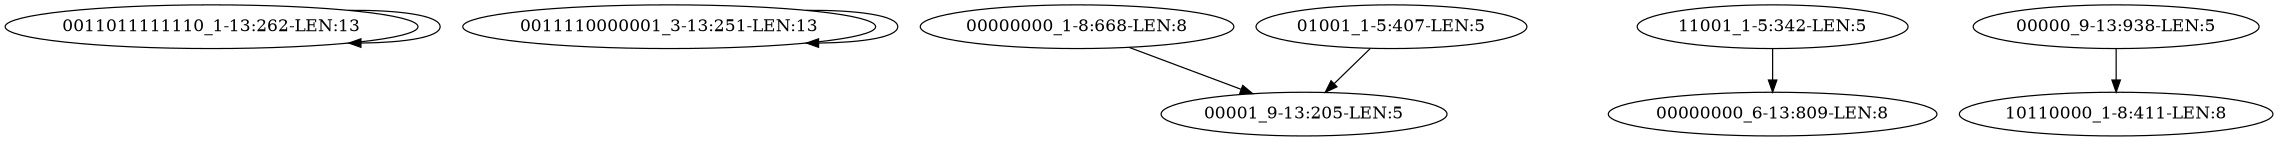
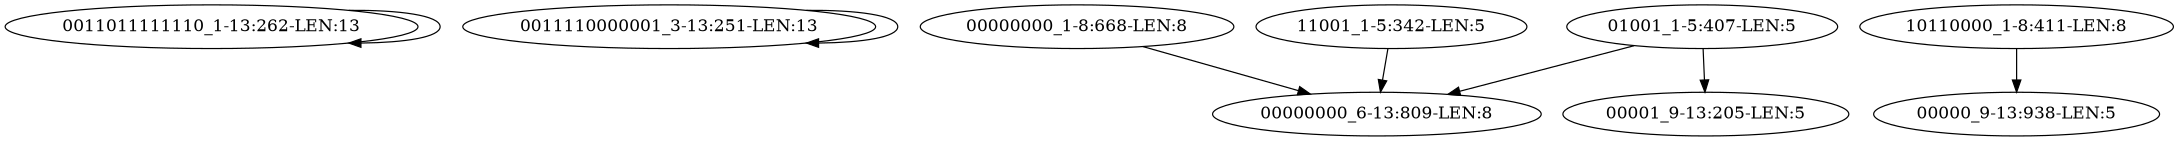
(2116, 64) -> (2017, 64)
(1185, 68) -> (1221, 69)
none -> (1547, 68)
